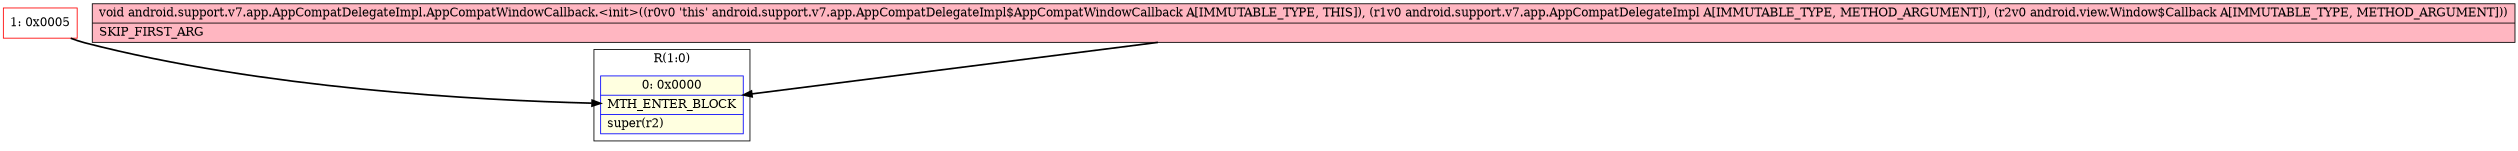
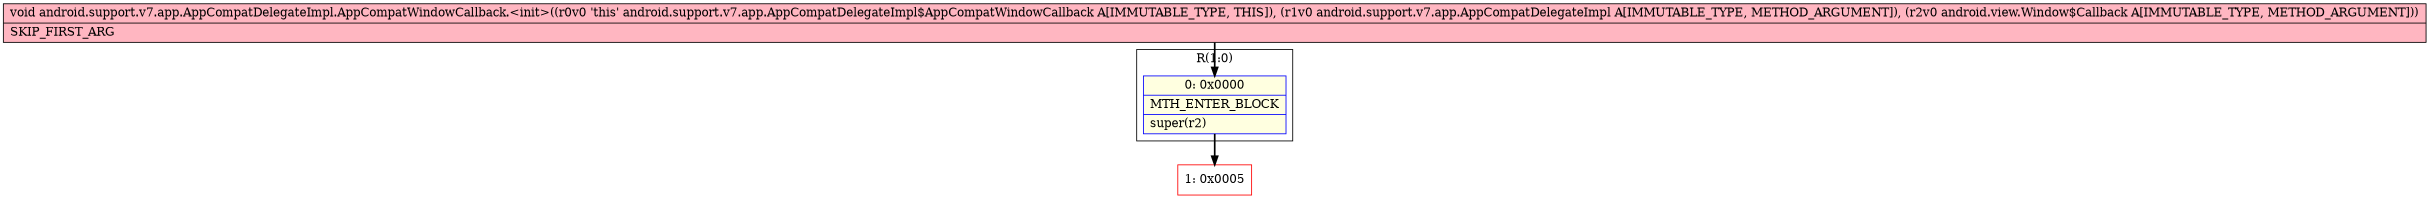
(329, 85) -> (1215, 146)
